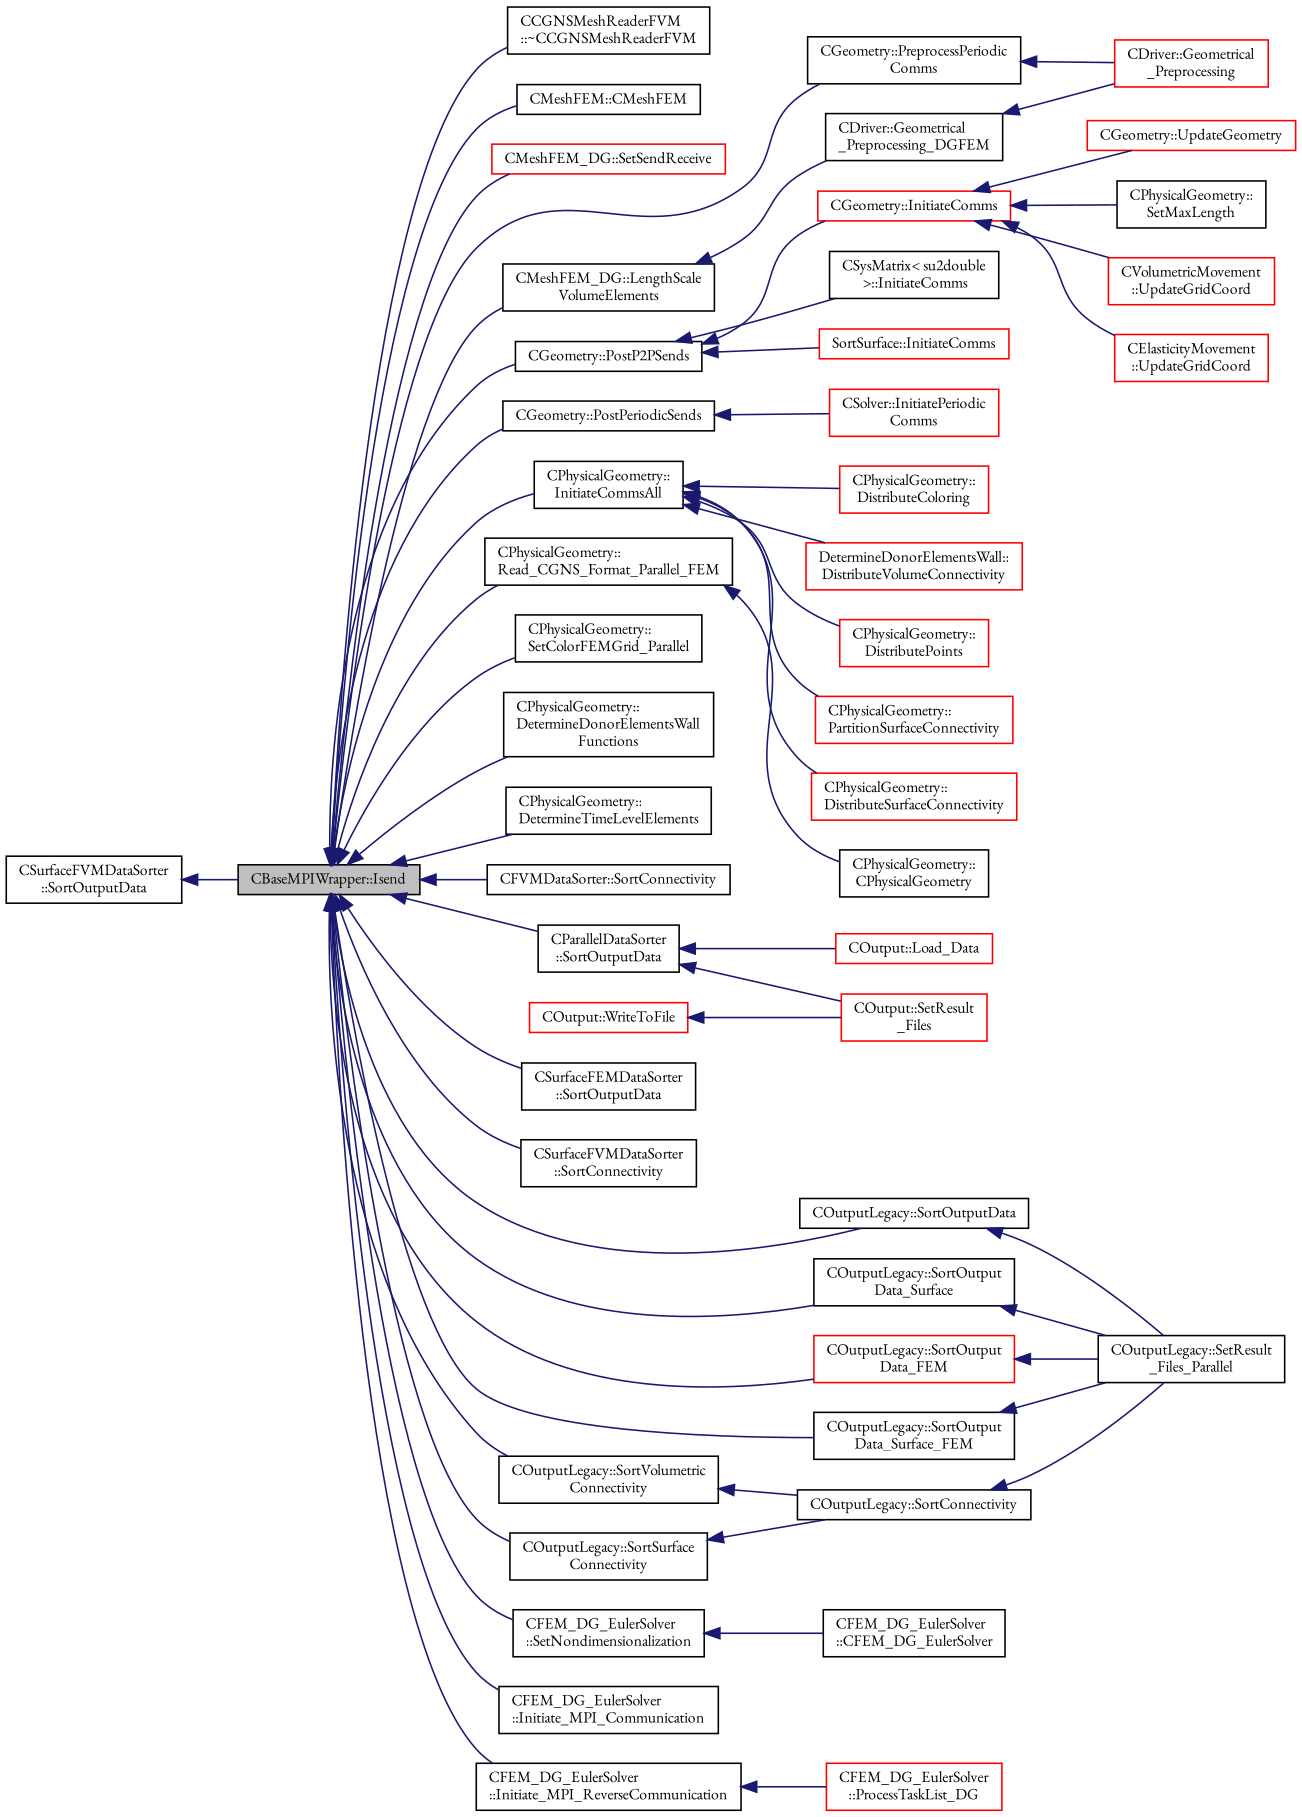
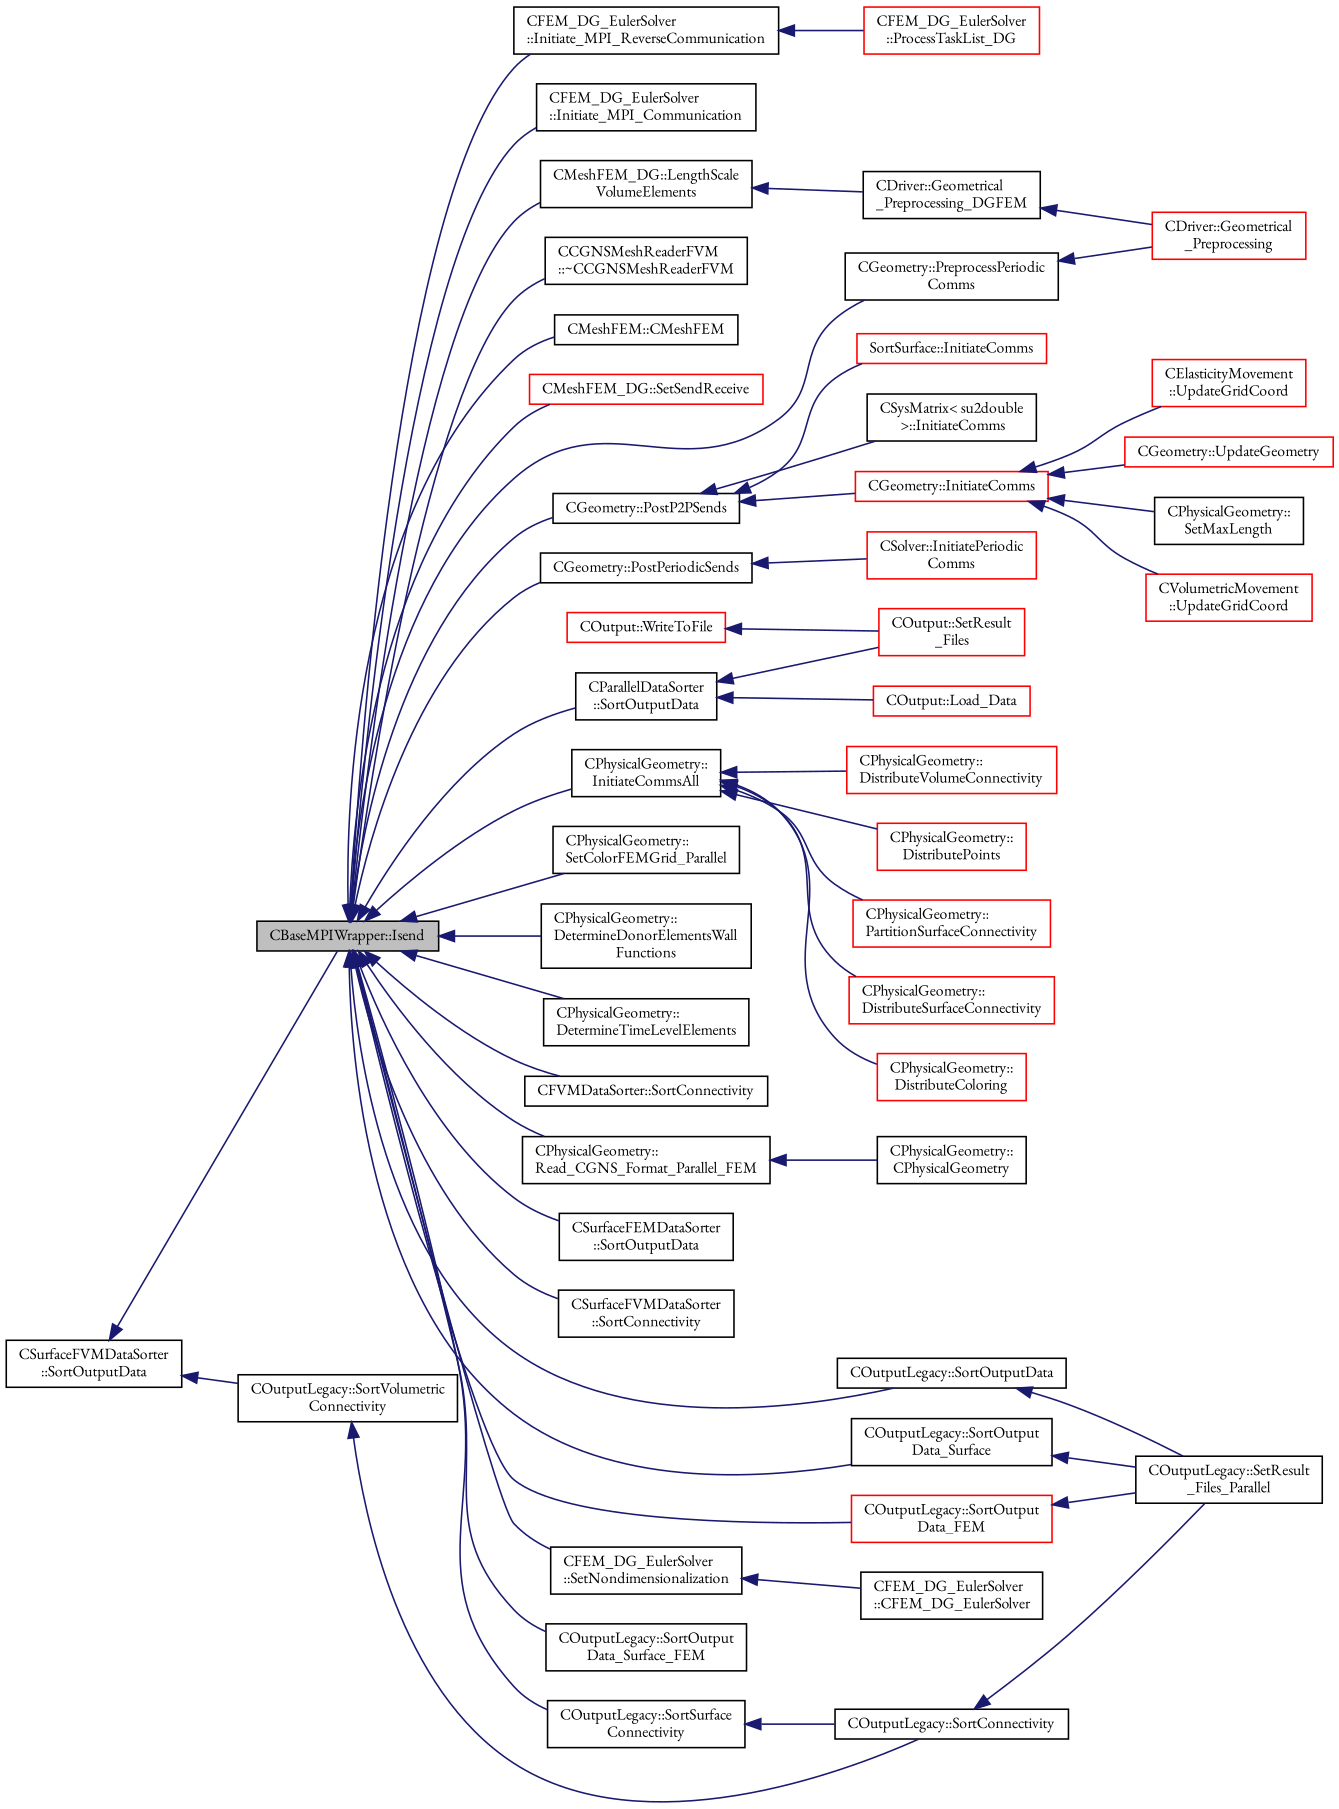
(914, 566) -> (952, 770)
(416, 1343) -> (218, 1381)
(1061, 1395) -> none
